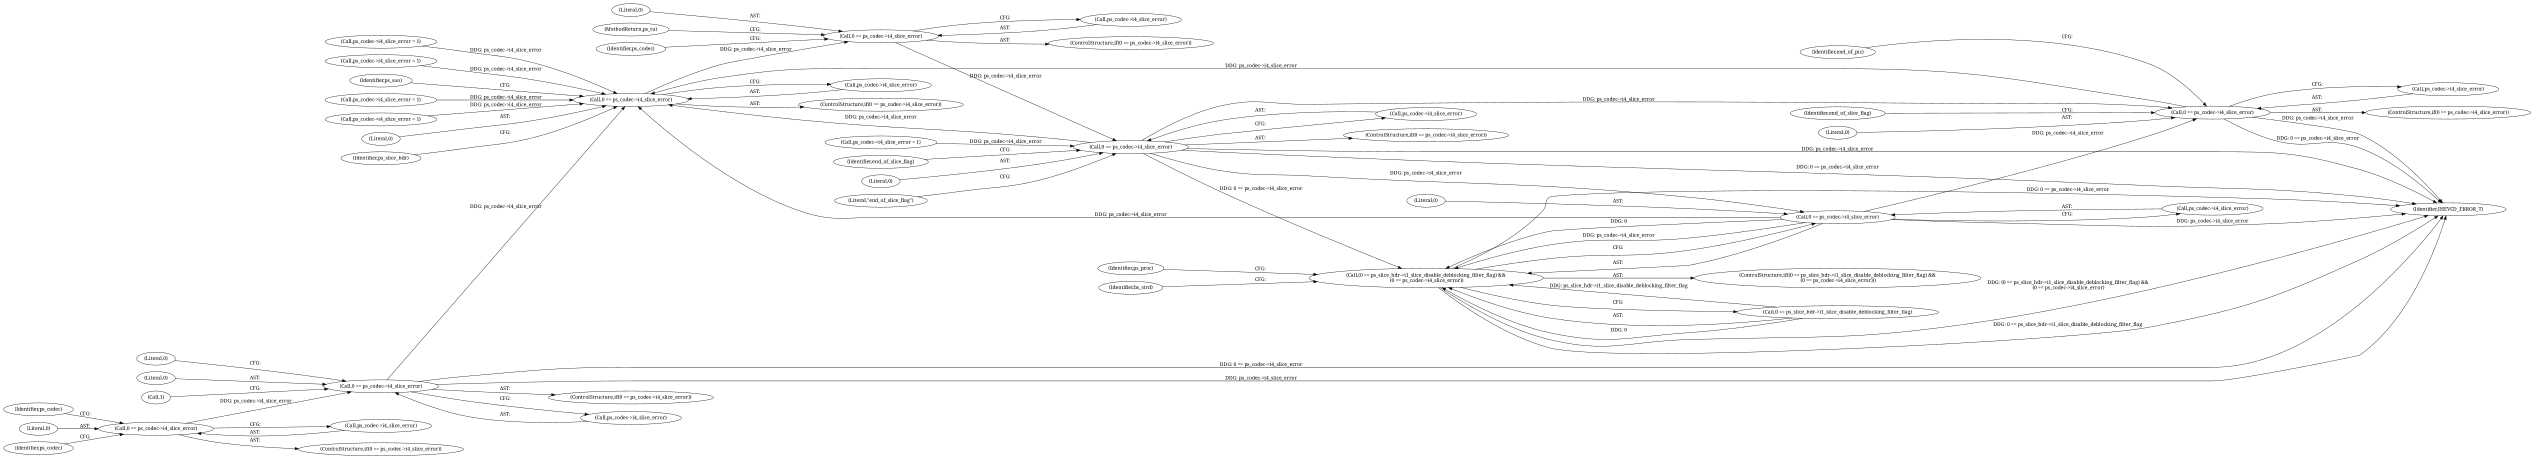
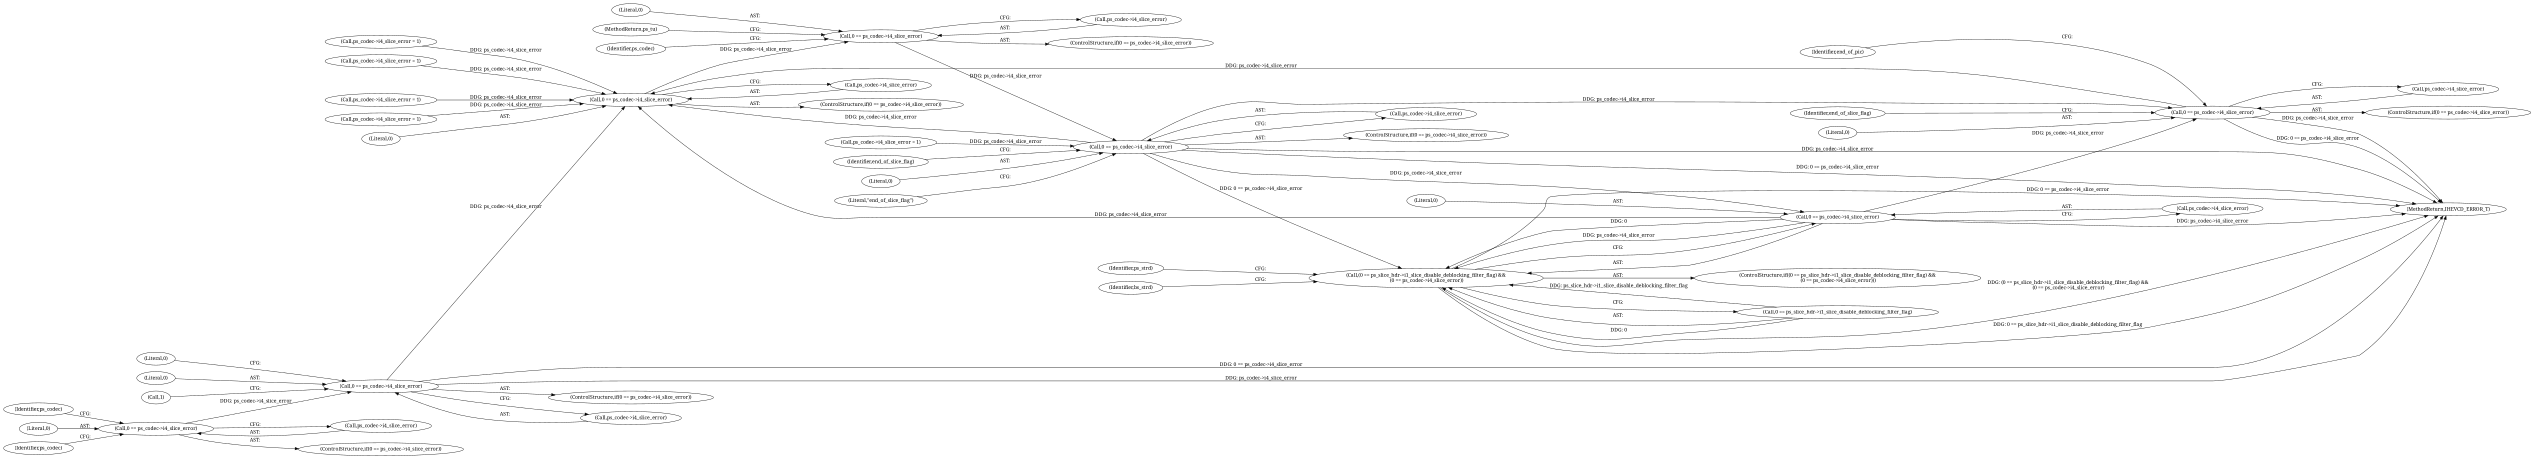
(381, 81) -> none
(381, 158) -> none
(2448, 209) -> (2448, 209)
(1131, 268) -> (1131, 268)
